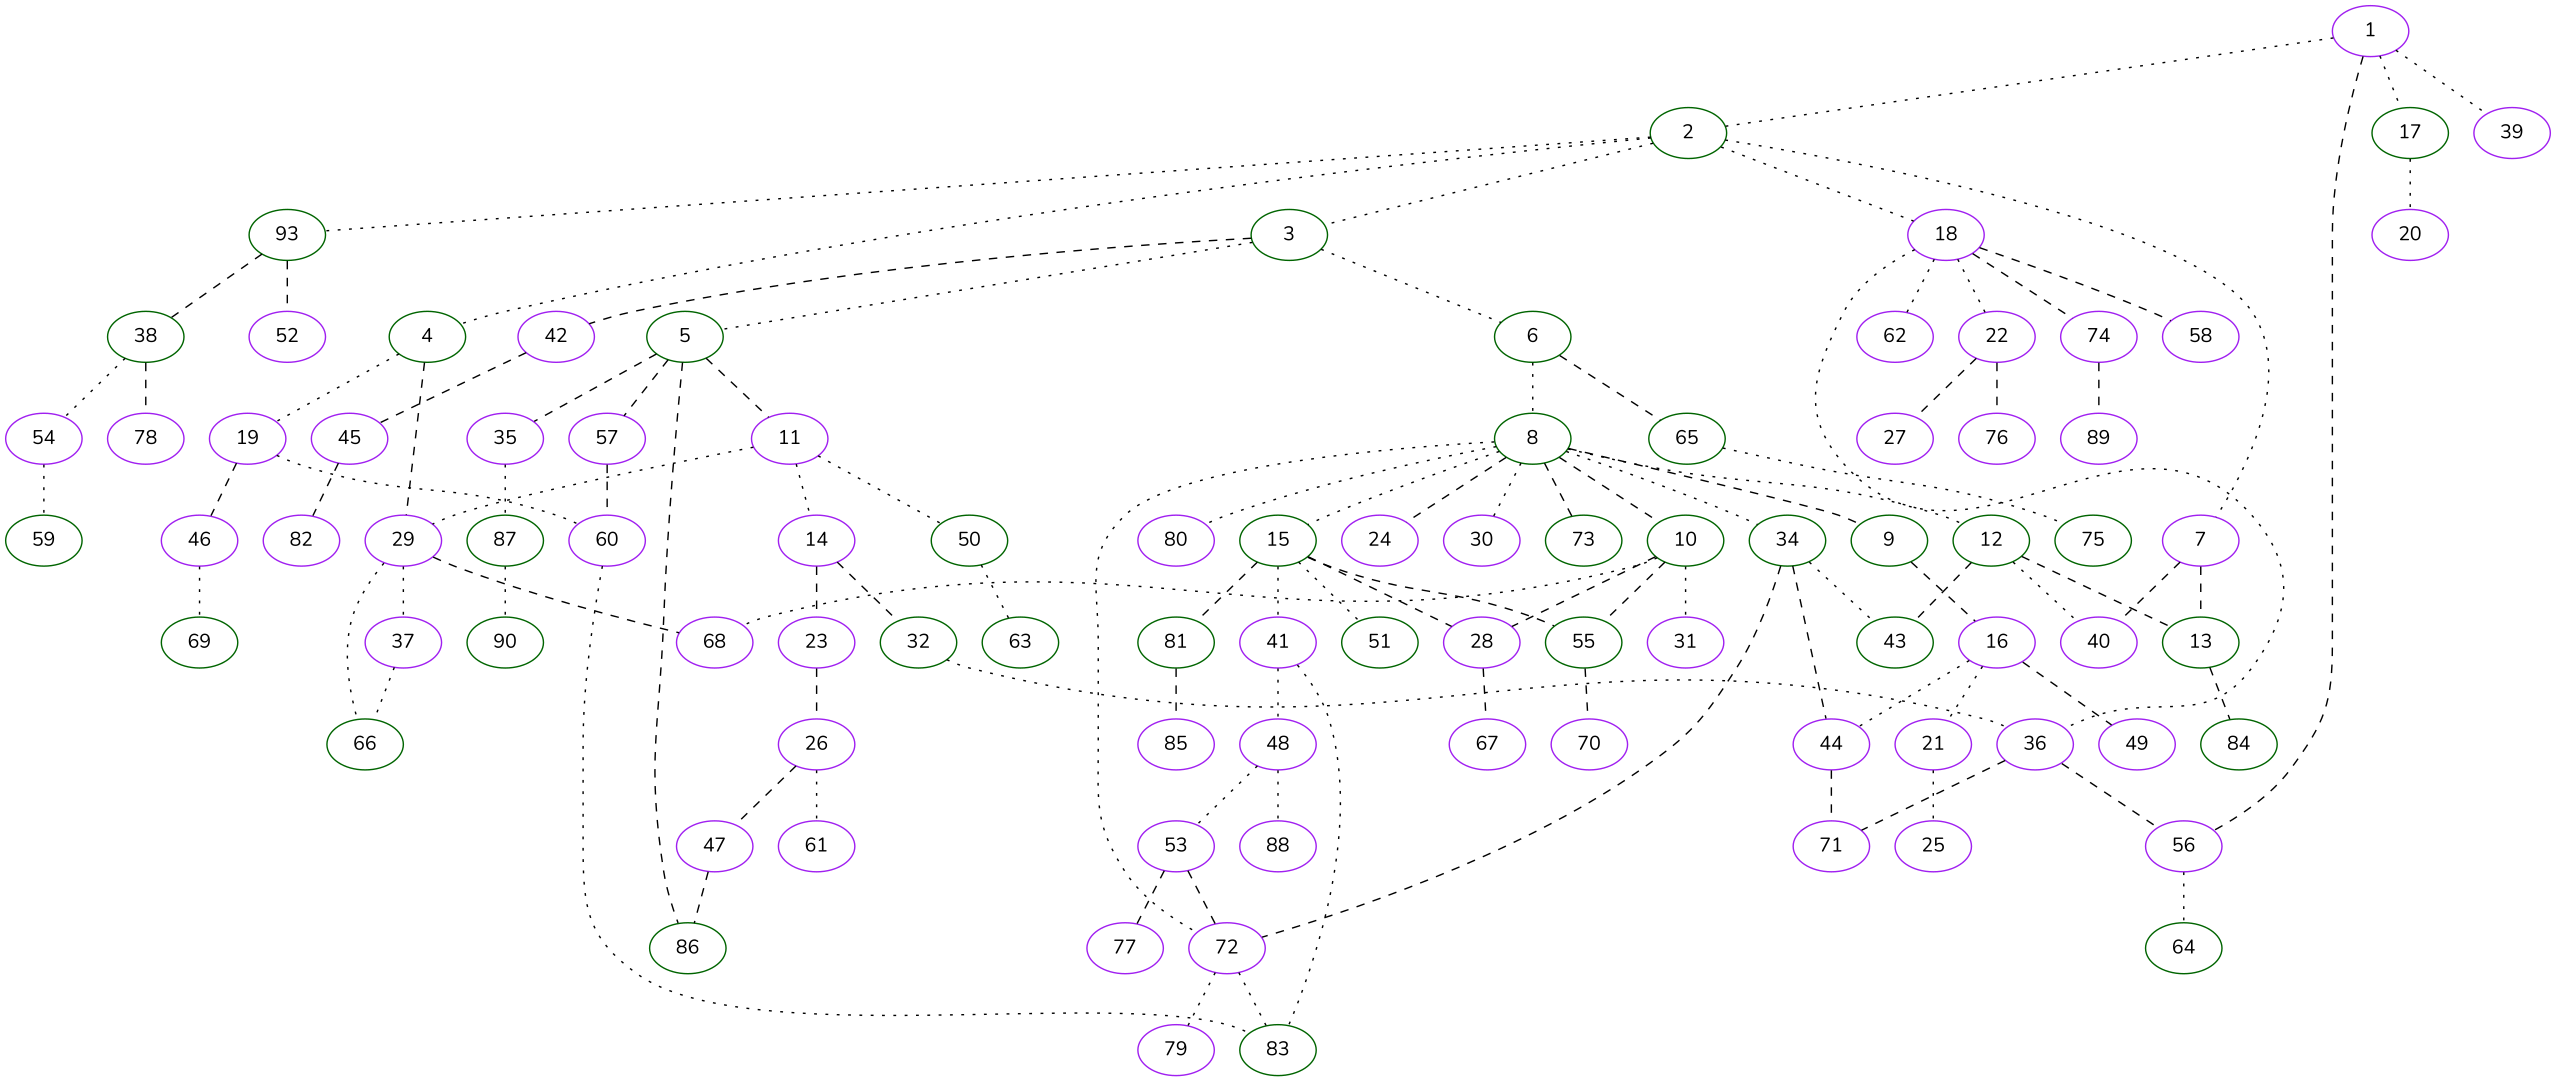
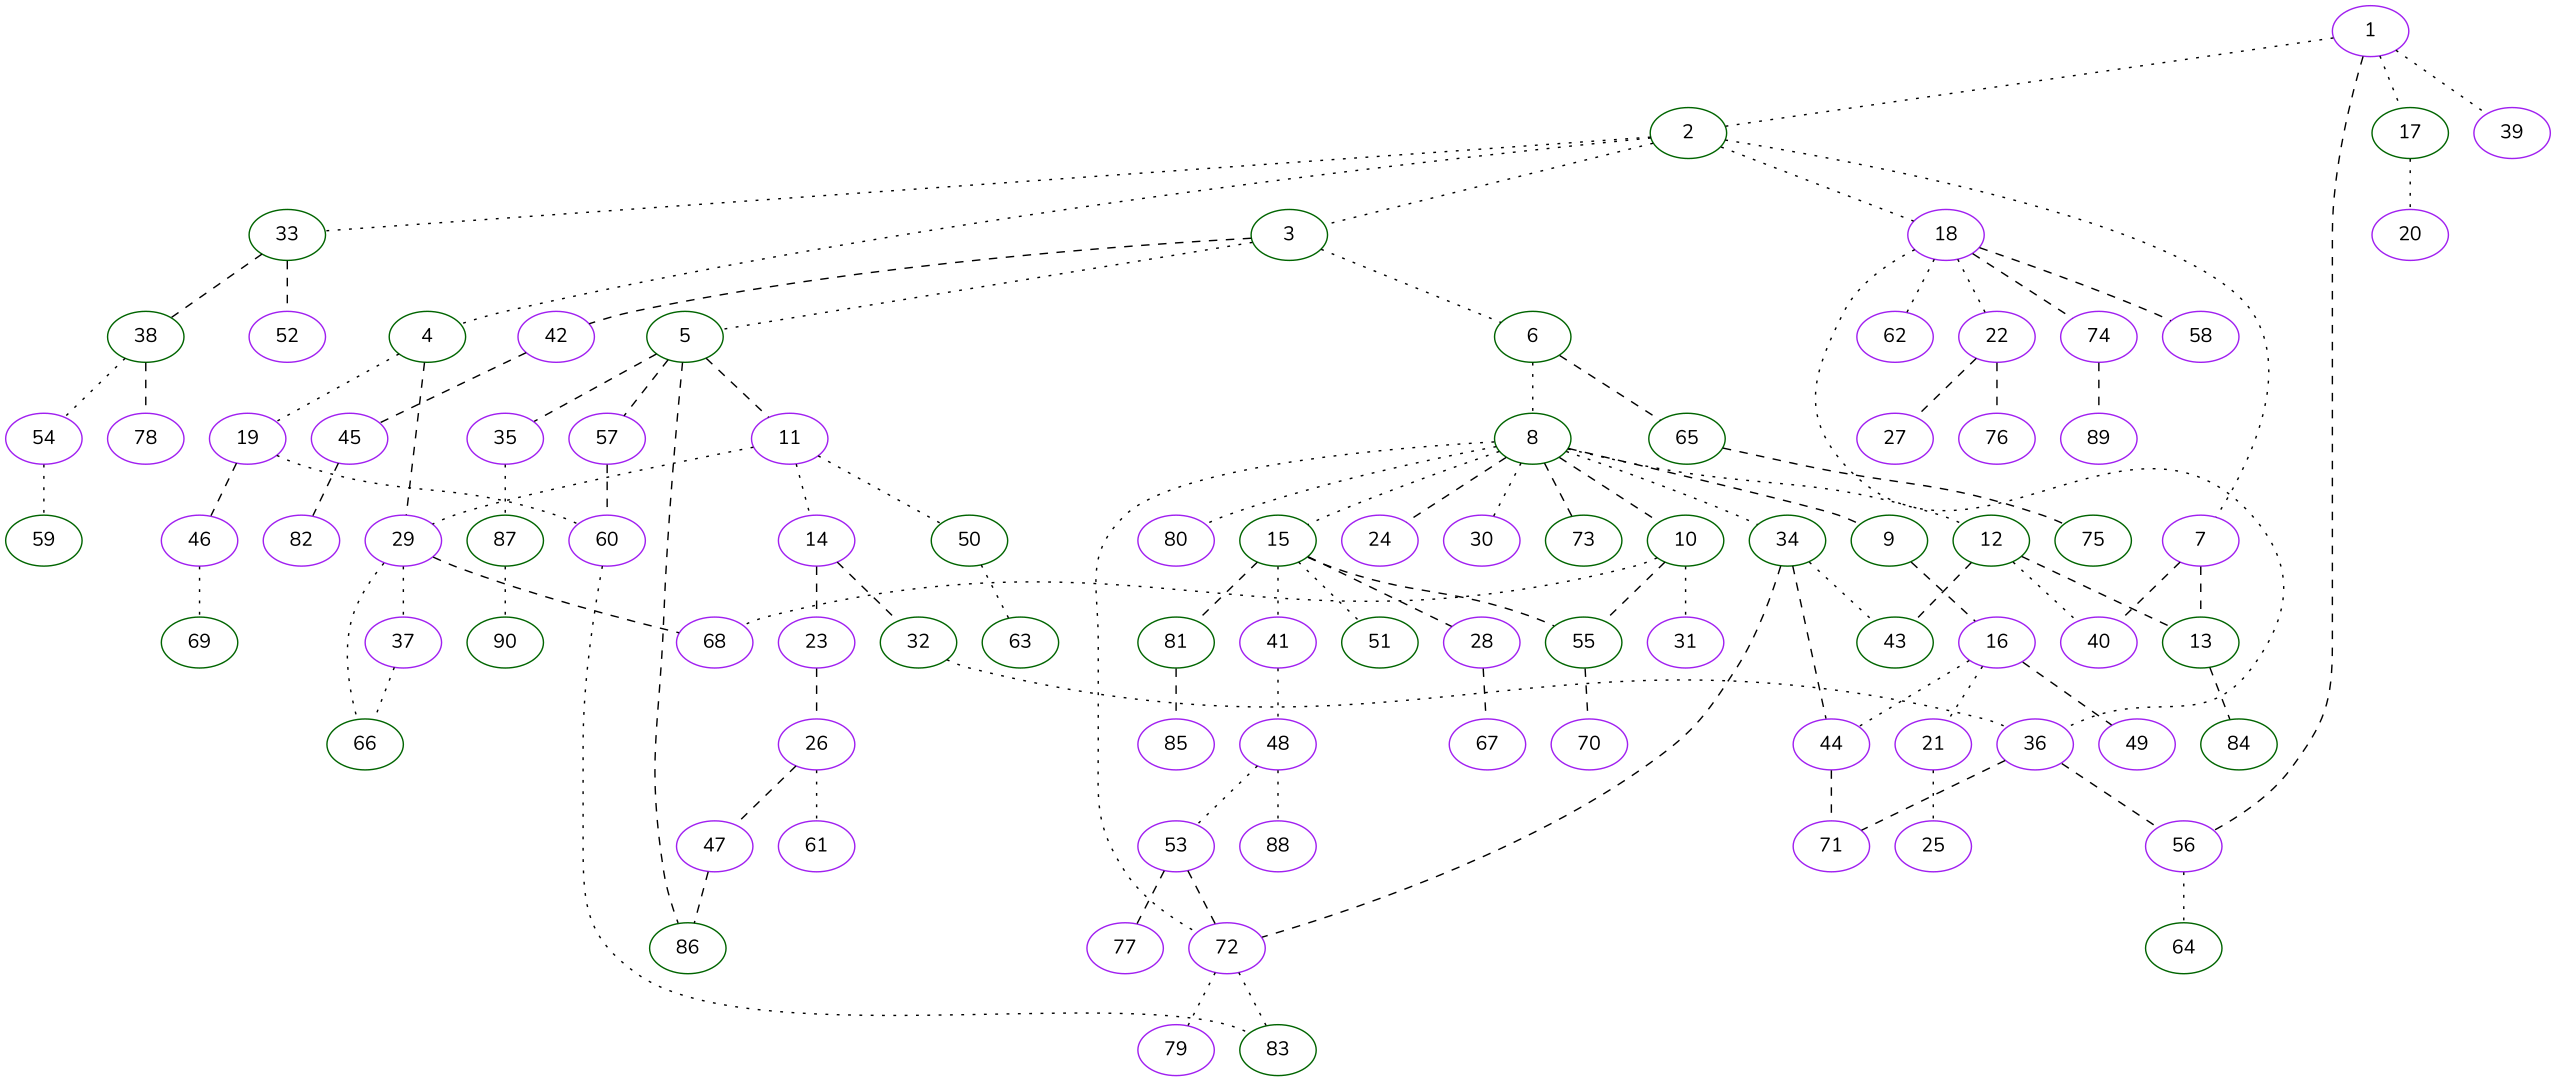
(287, 235) -> (287, 235)
(1895, 481) -> (1895, 481)
(1584, 592) -> none
(1338, 844) -> none
